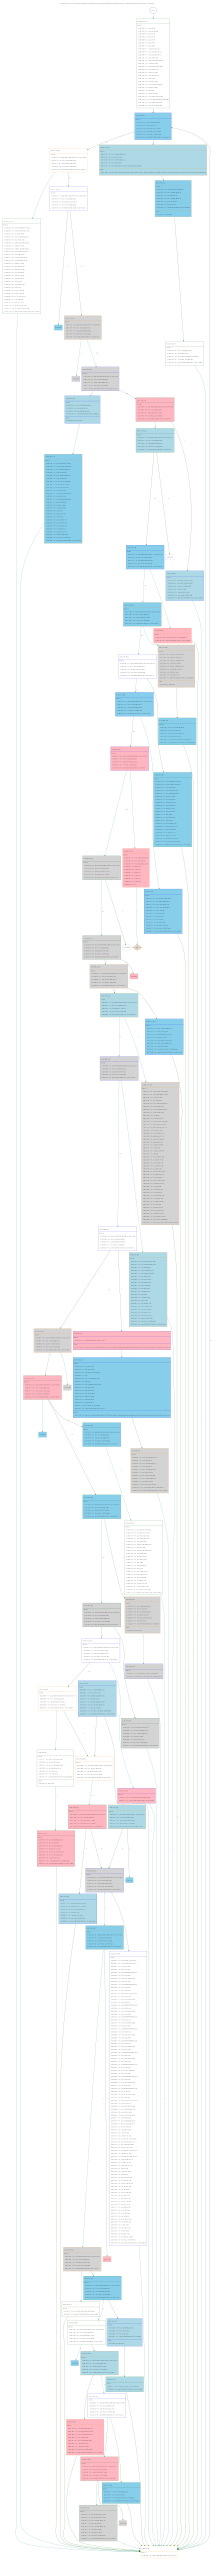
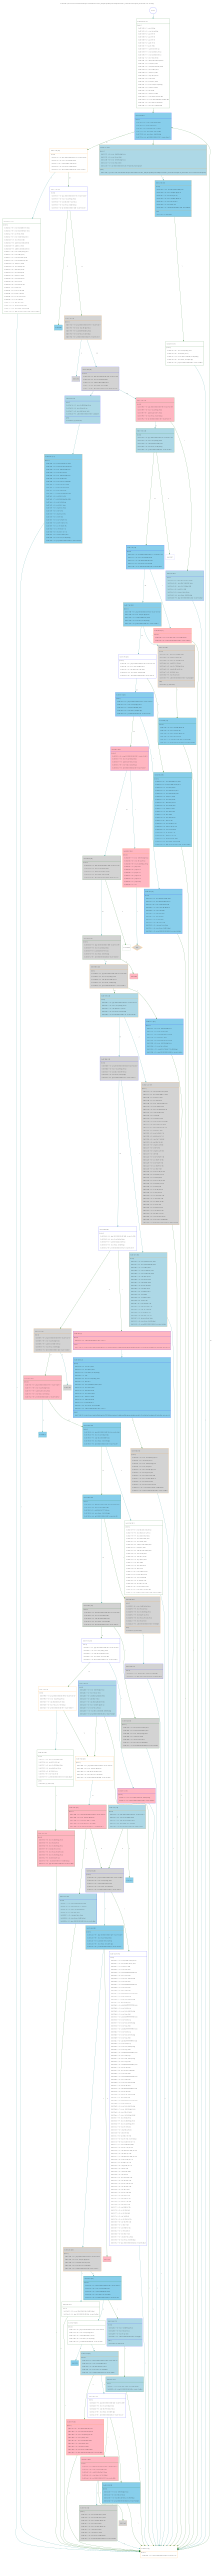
(72, 1447) -> (102, 1470)
